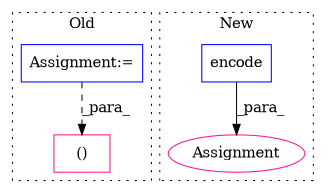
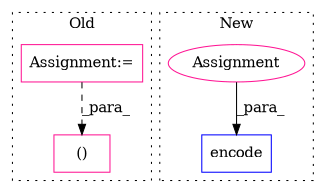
(82, 63) -> (82, 63)
(237, 103) -> (237, 103)
